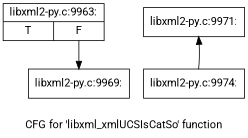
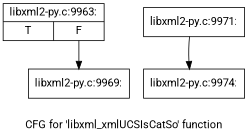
(199, 57) -> (189, 49)
